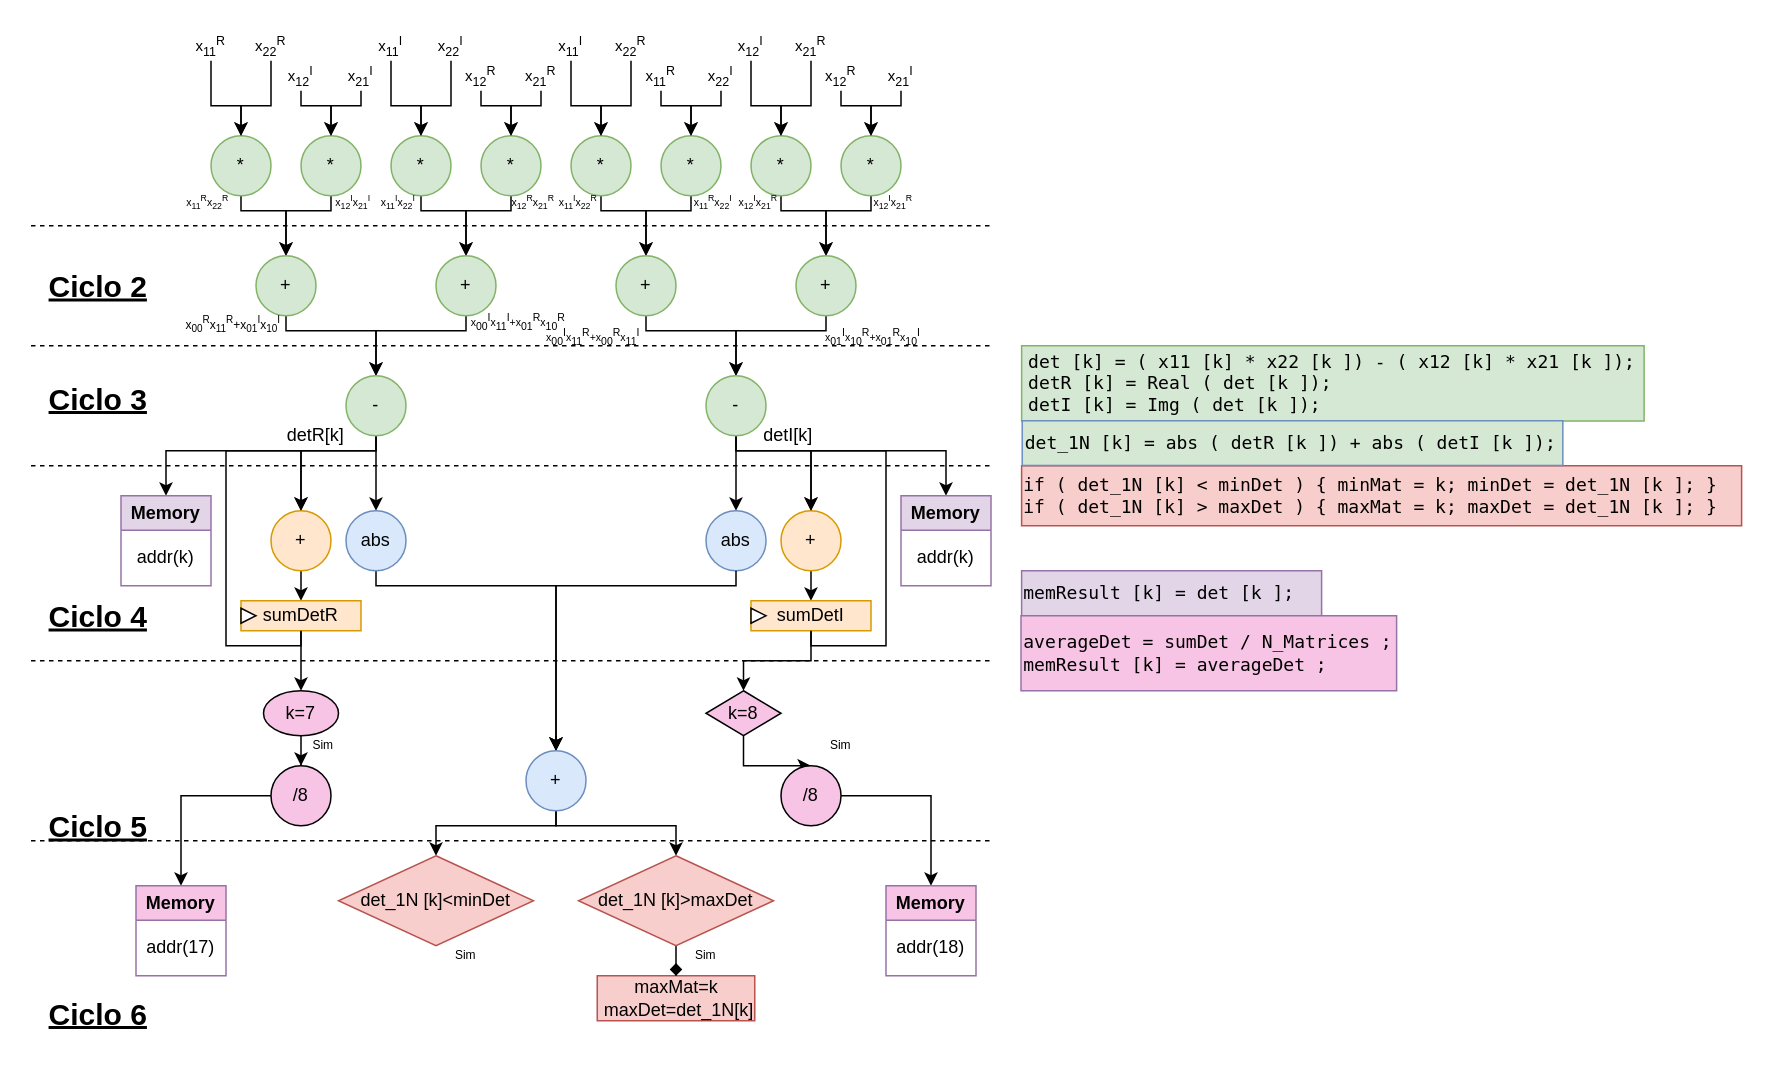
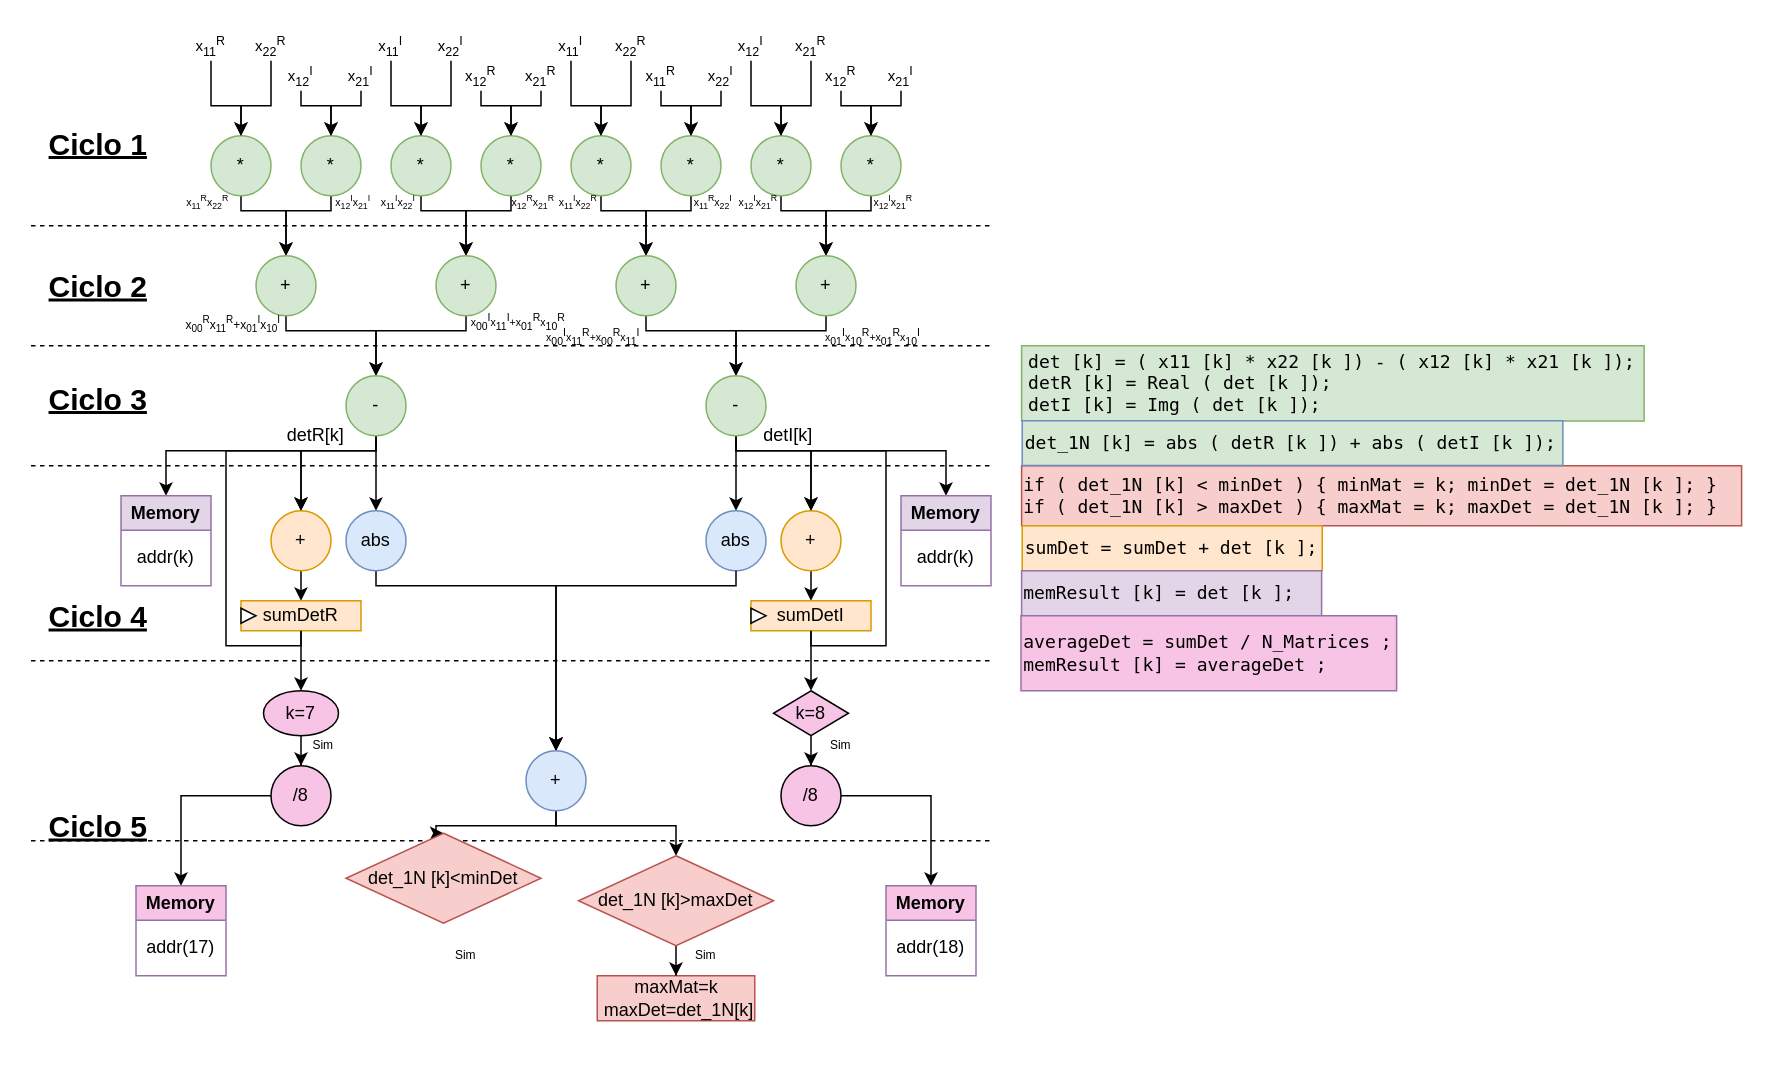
none -> (98, 143)
none -> (1172, 548)
(743, 713) -> (811, 713)
(436, 901) -> (443, 878)
(676, 963) -> (676, 964)
(98, 1013) -> none
